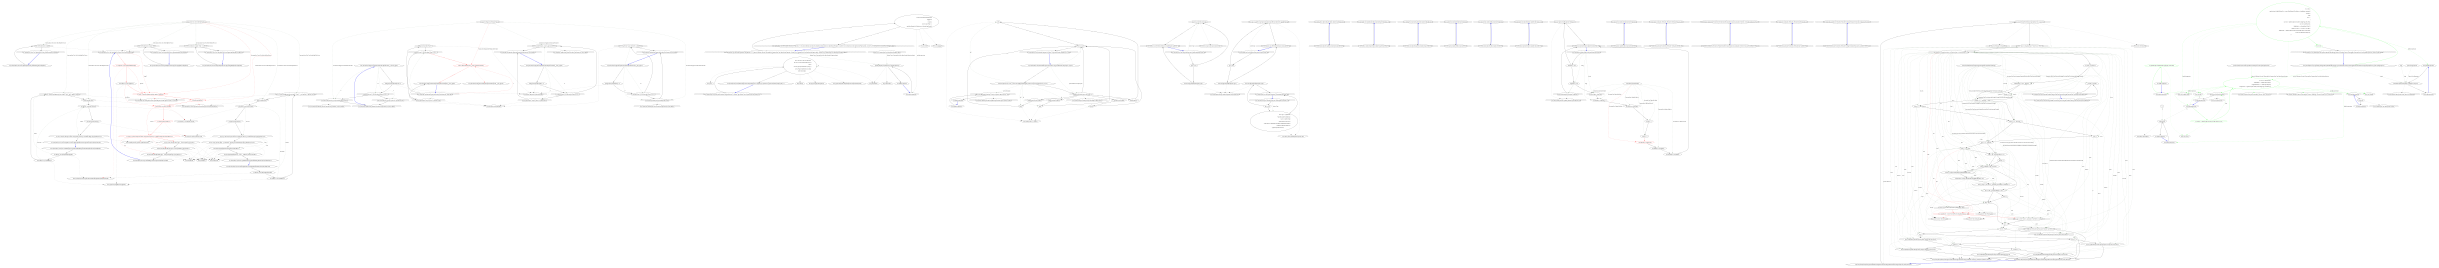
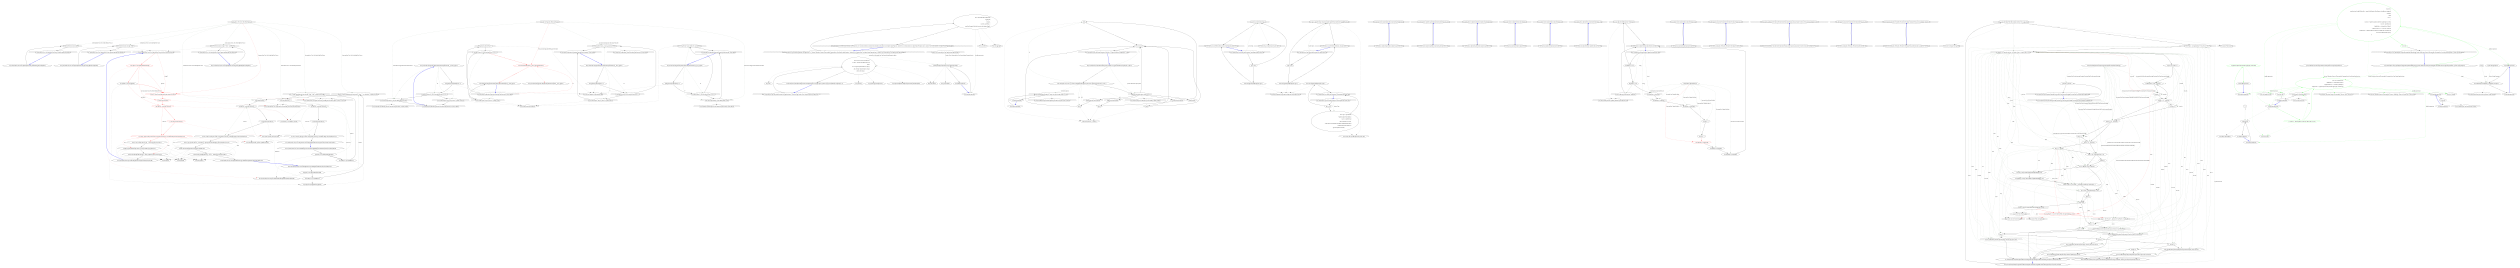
(258, 56) -> (140, 88)
(2036, 168) -> (2164, 175)
